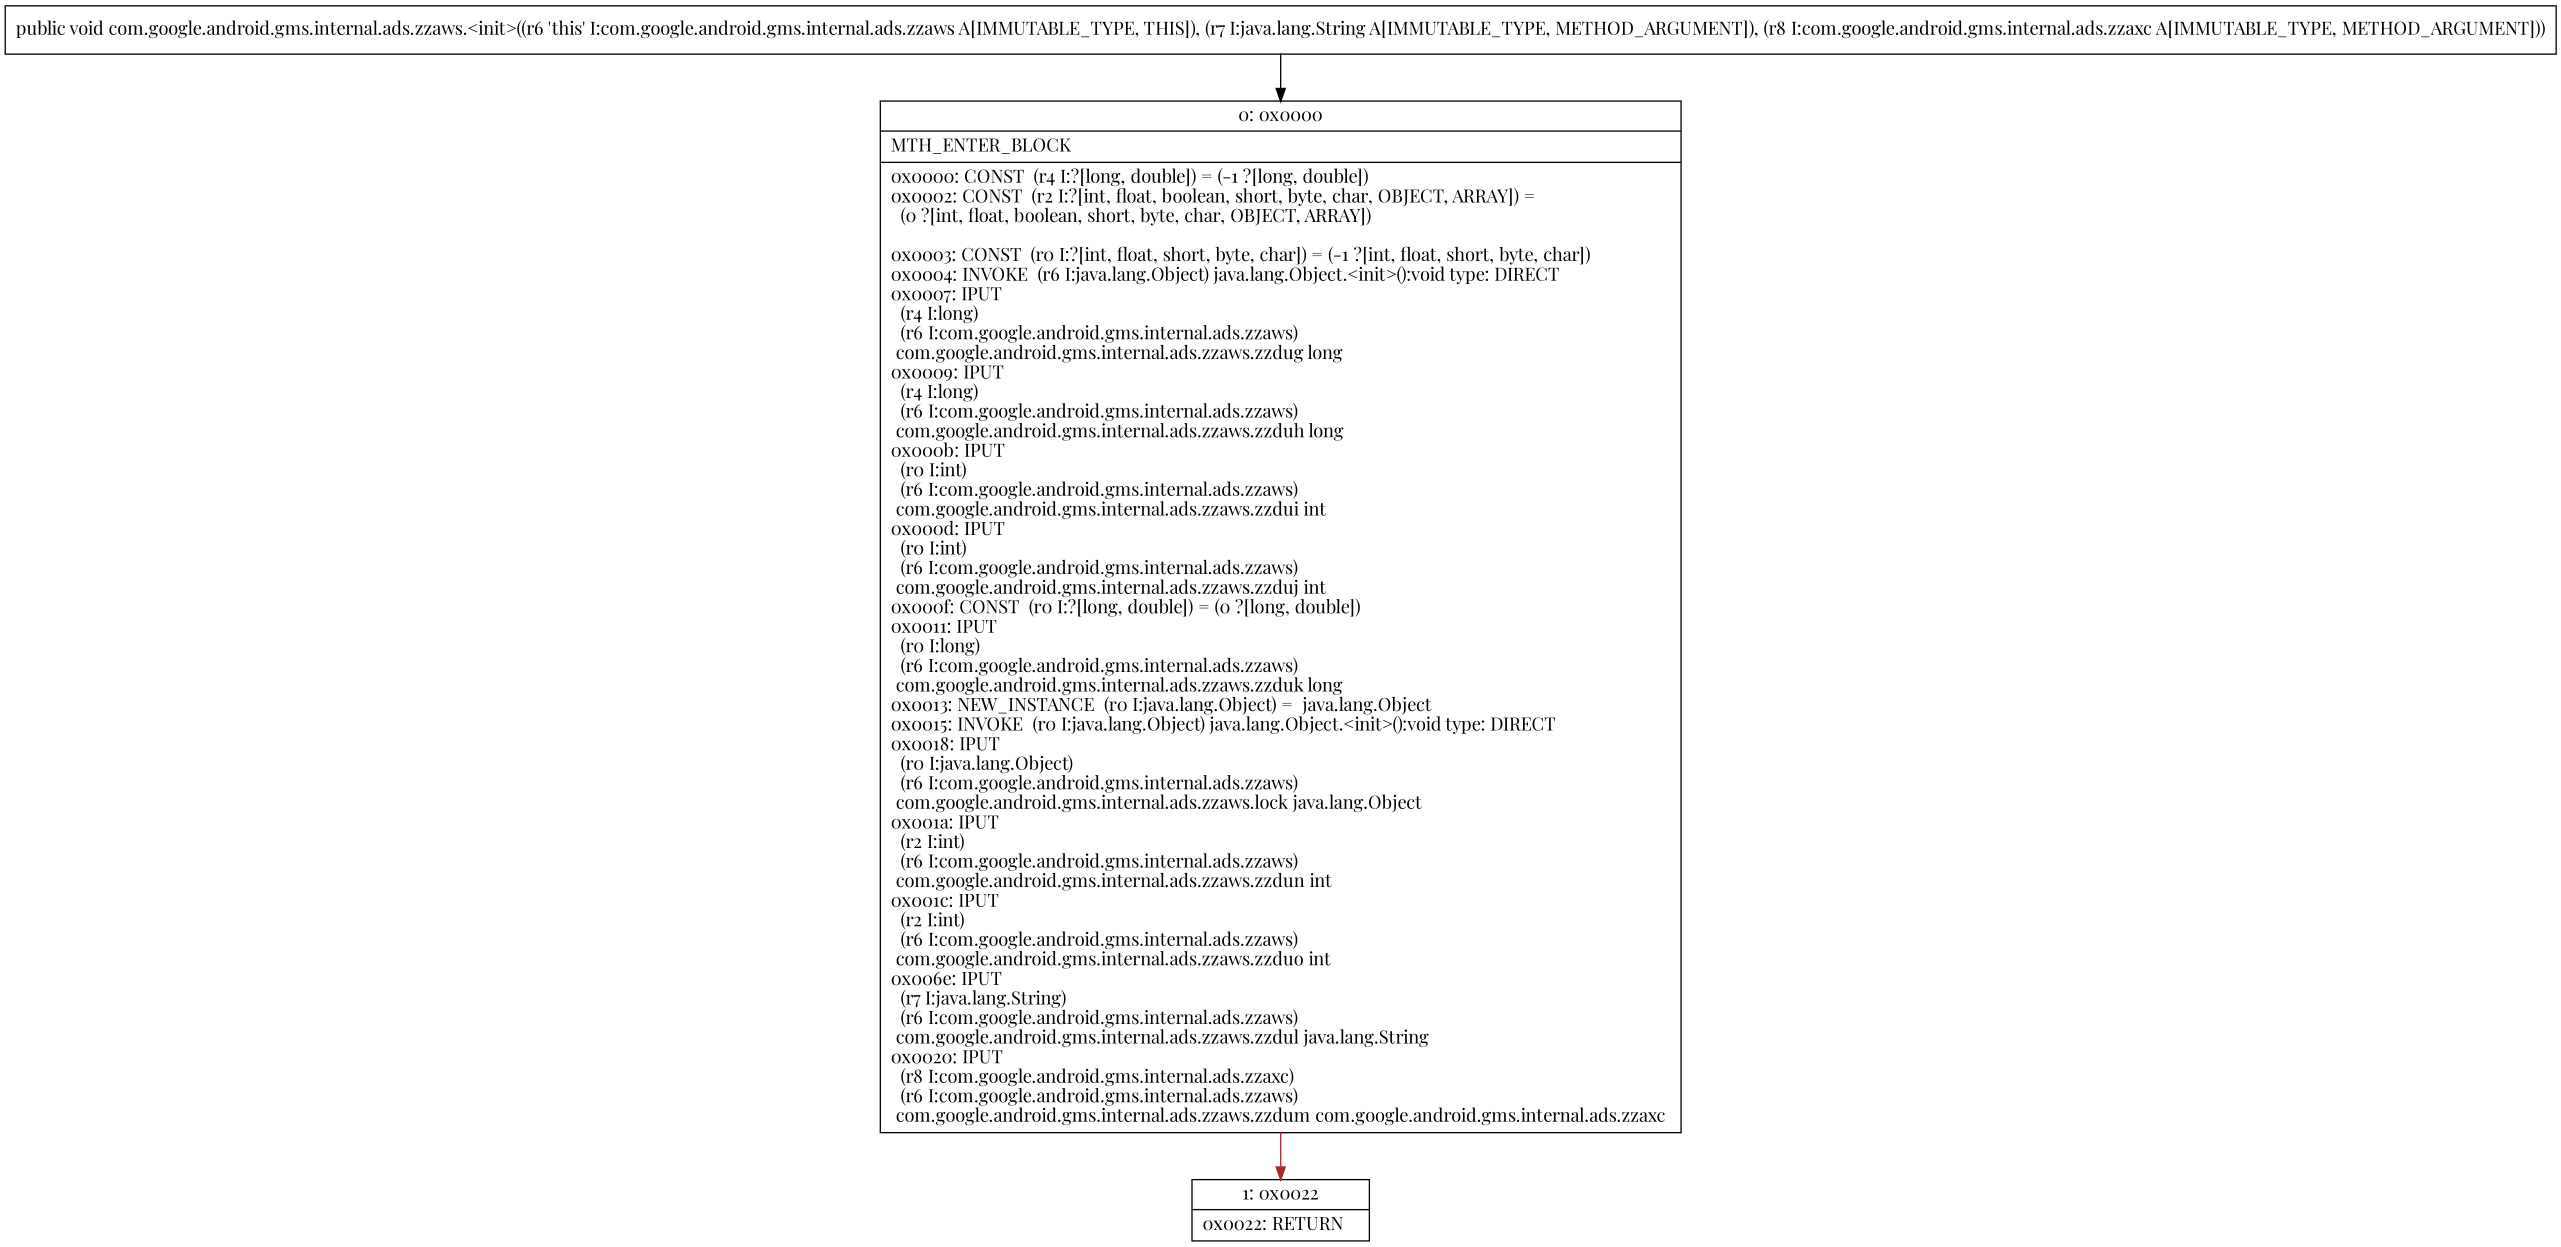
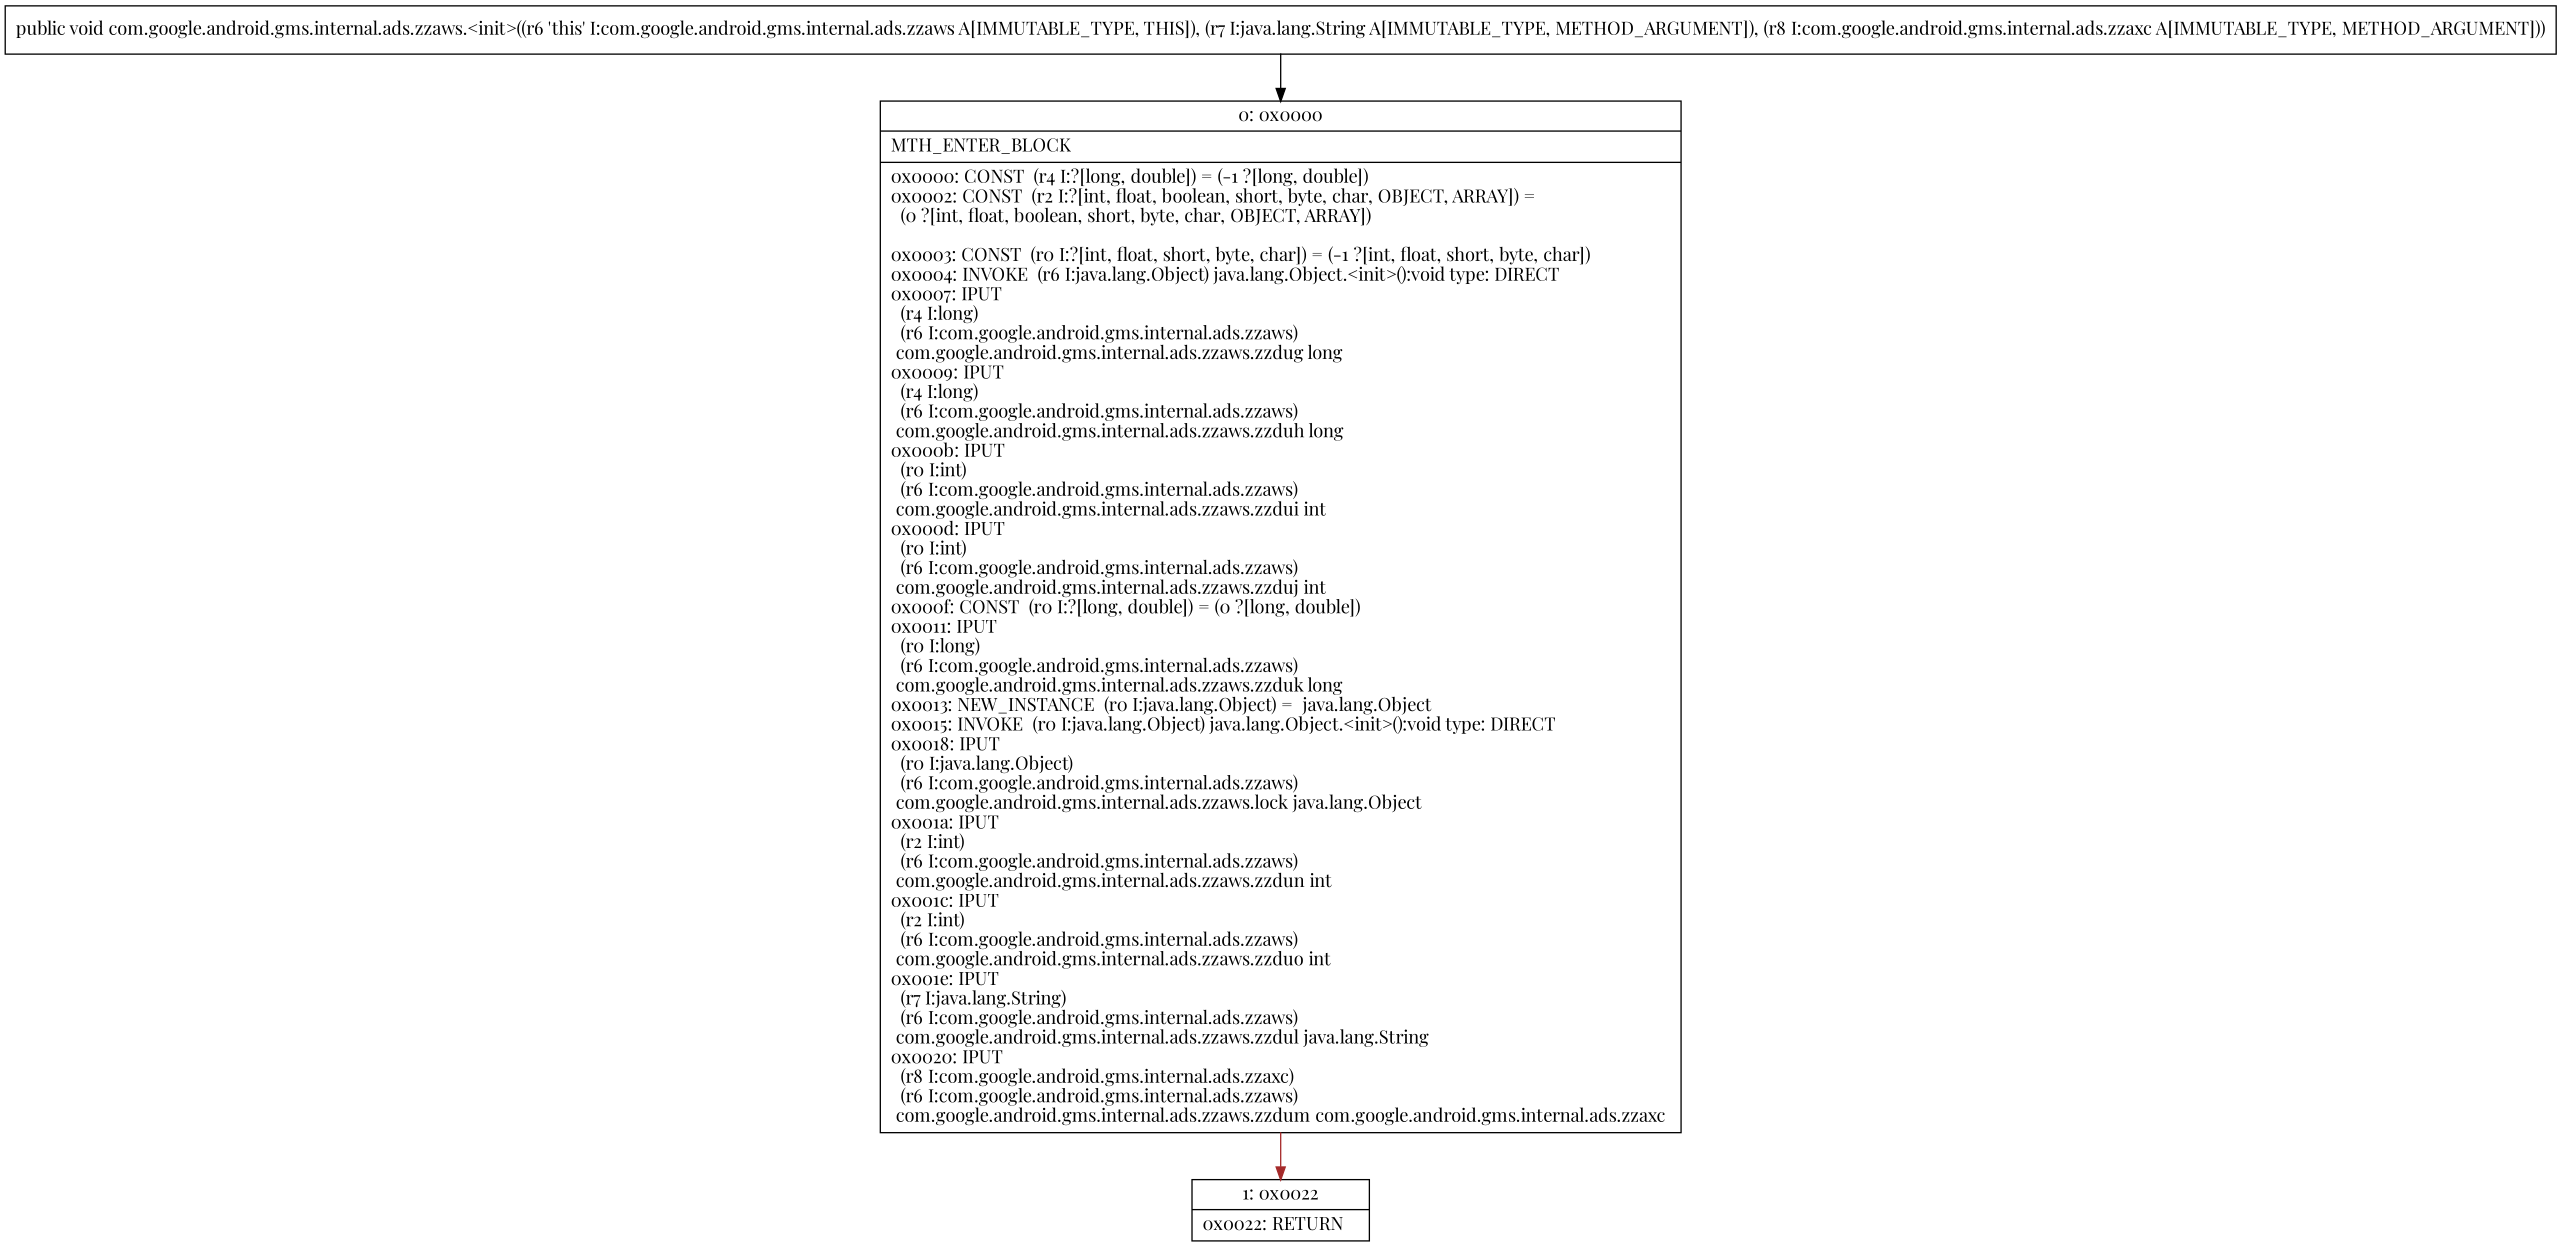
(951, 979) -> (950, 979)
